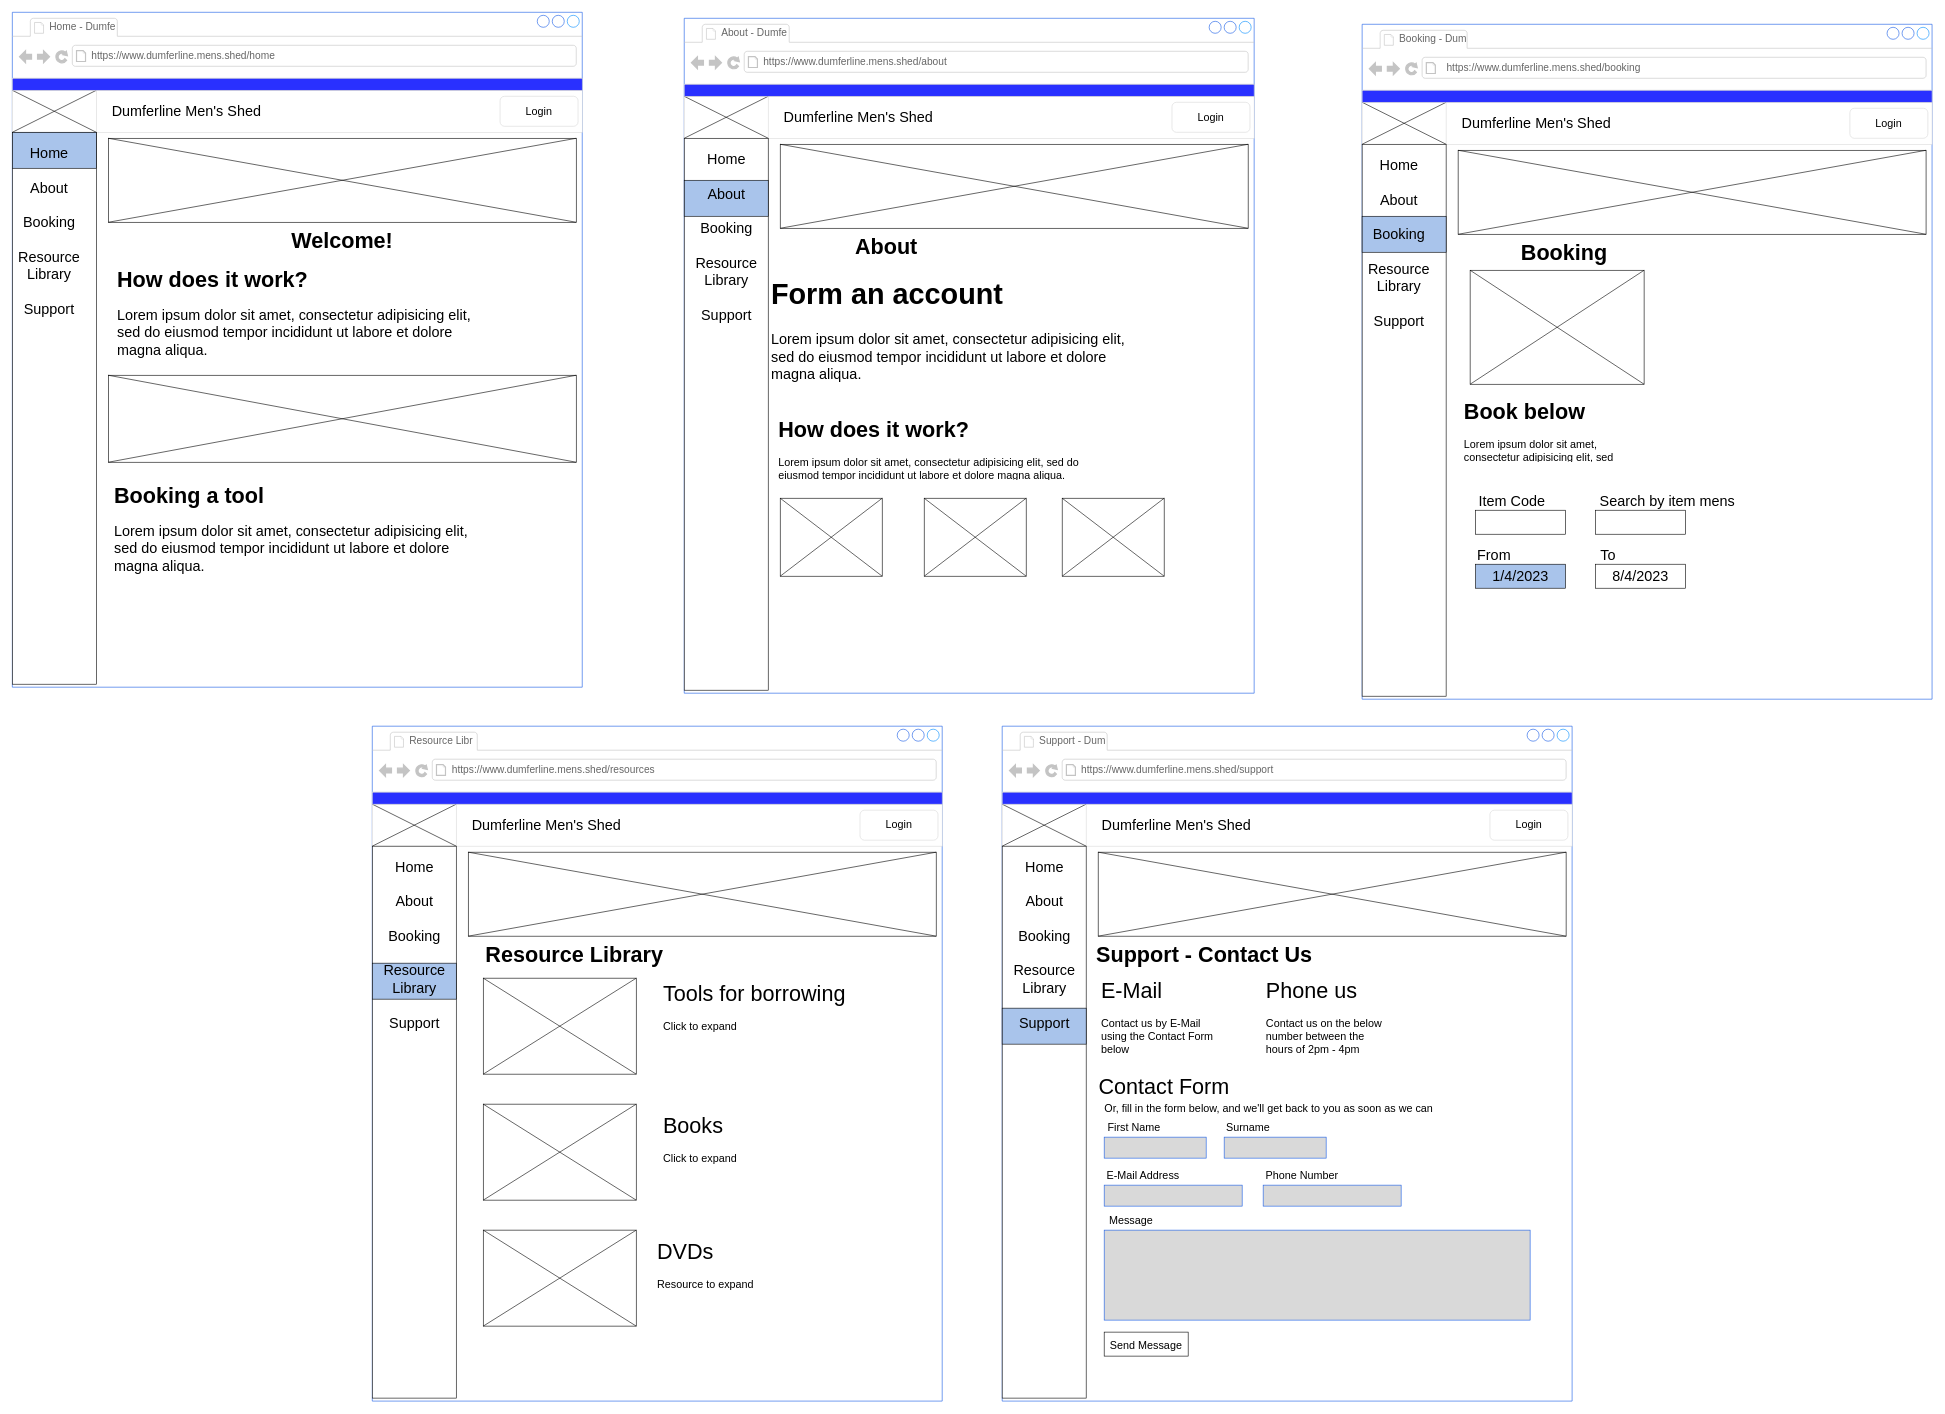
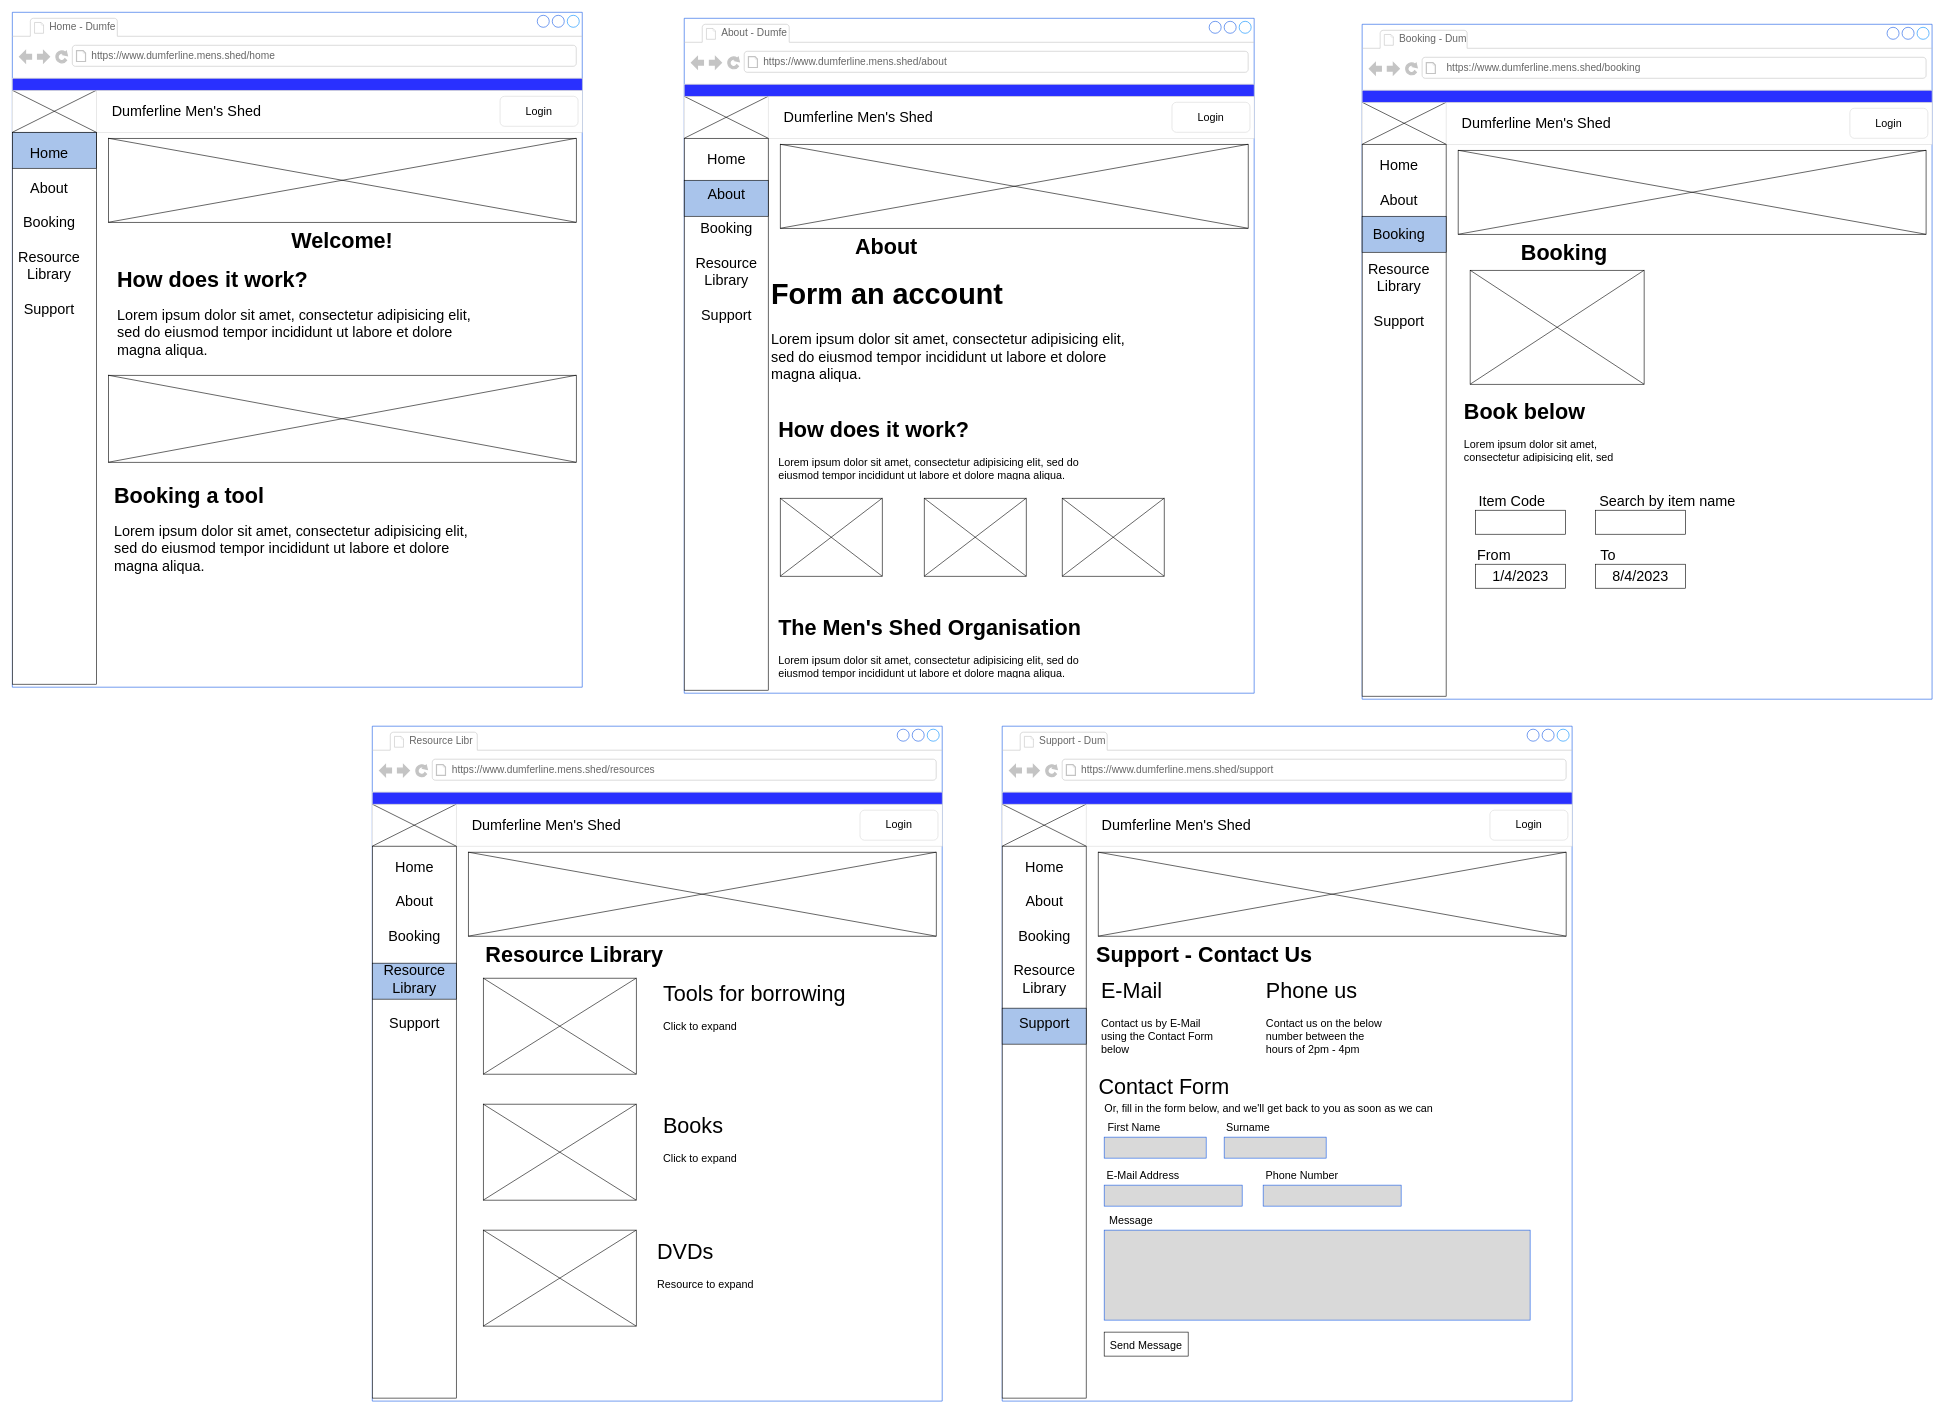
(1668, 501) -> (1668, 501)
(1521, 576) -> (1521, 576)
none -> (949, 642)
